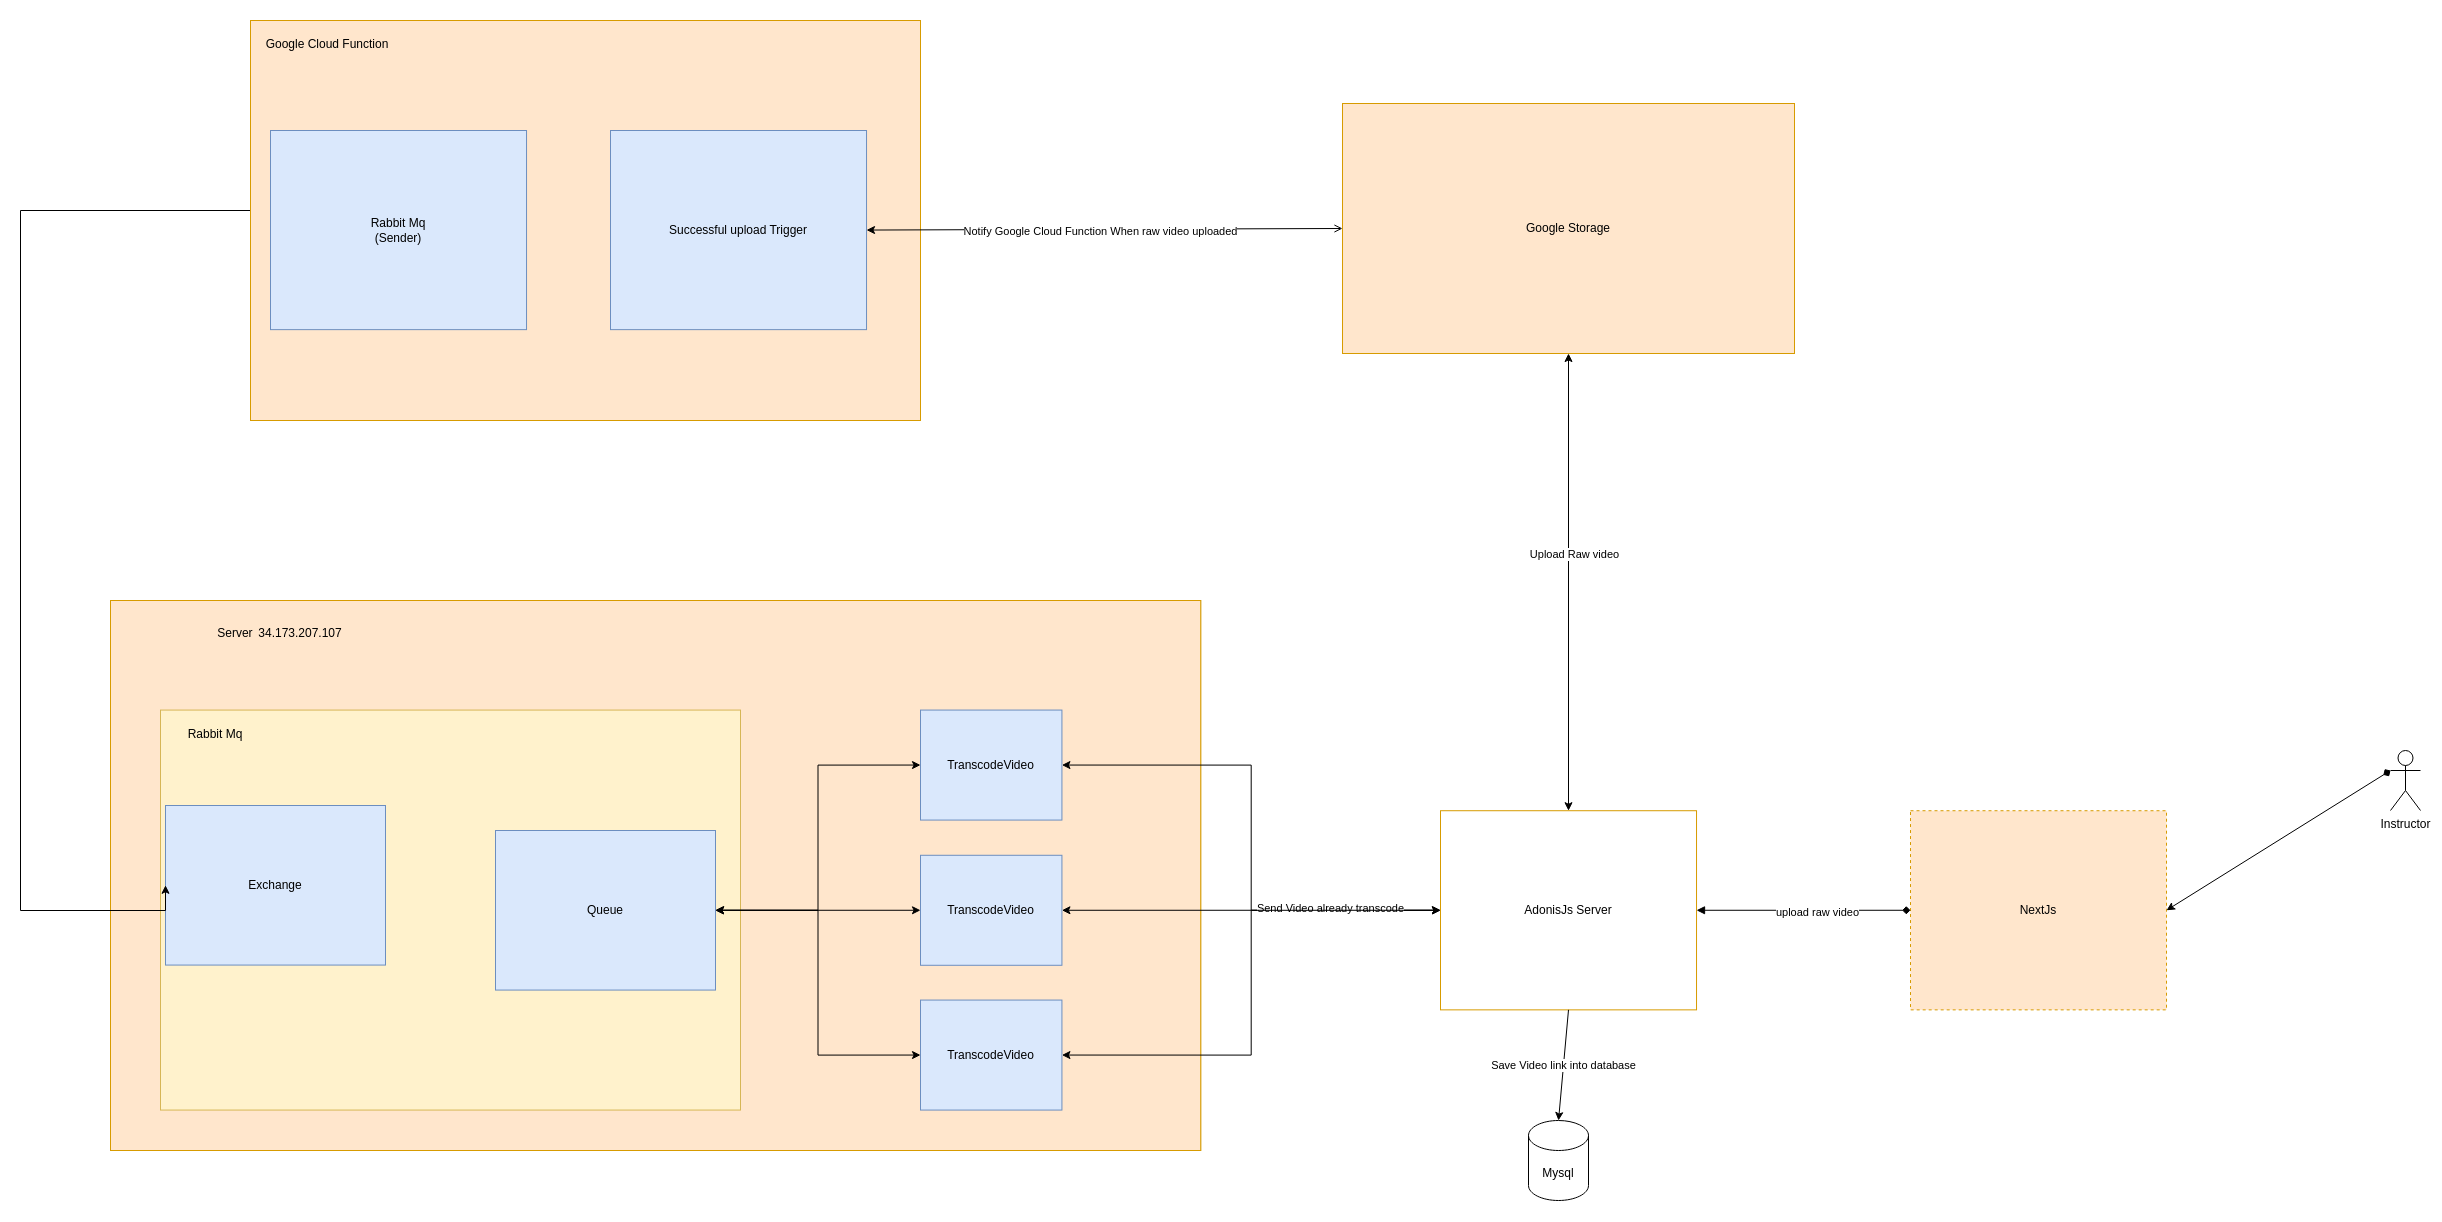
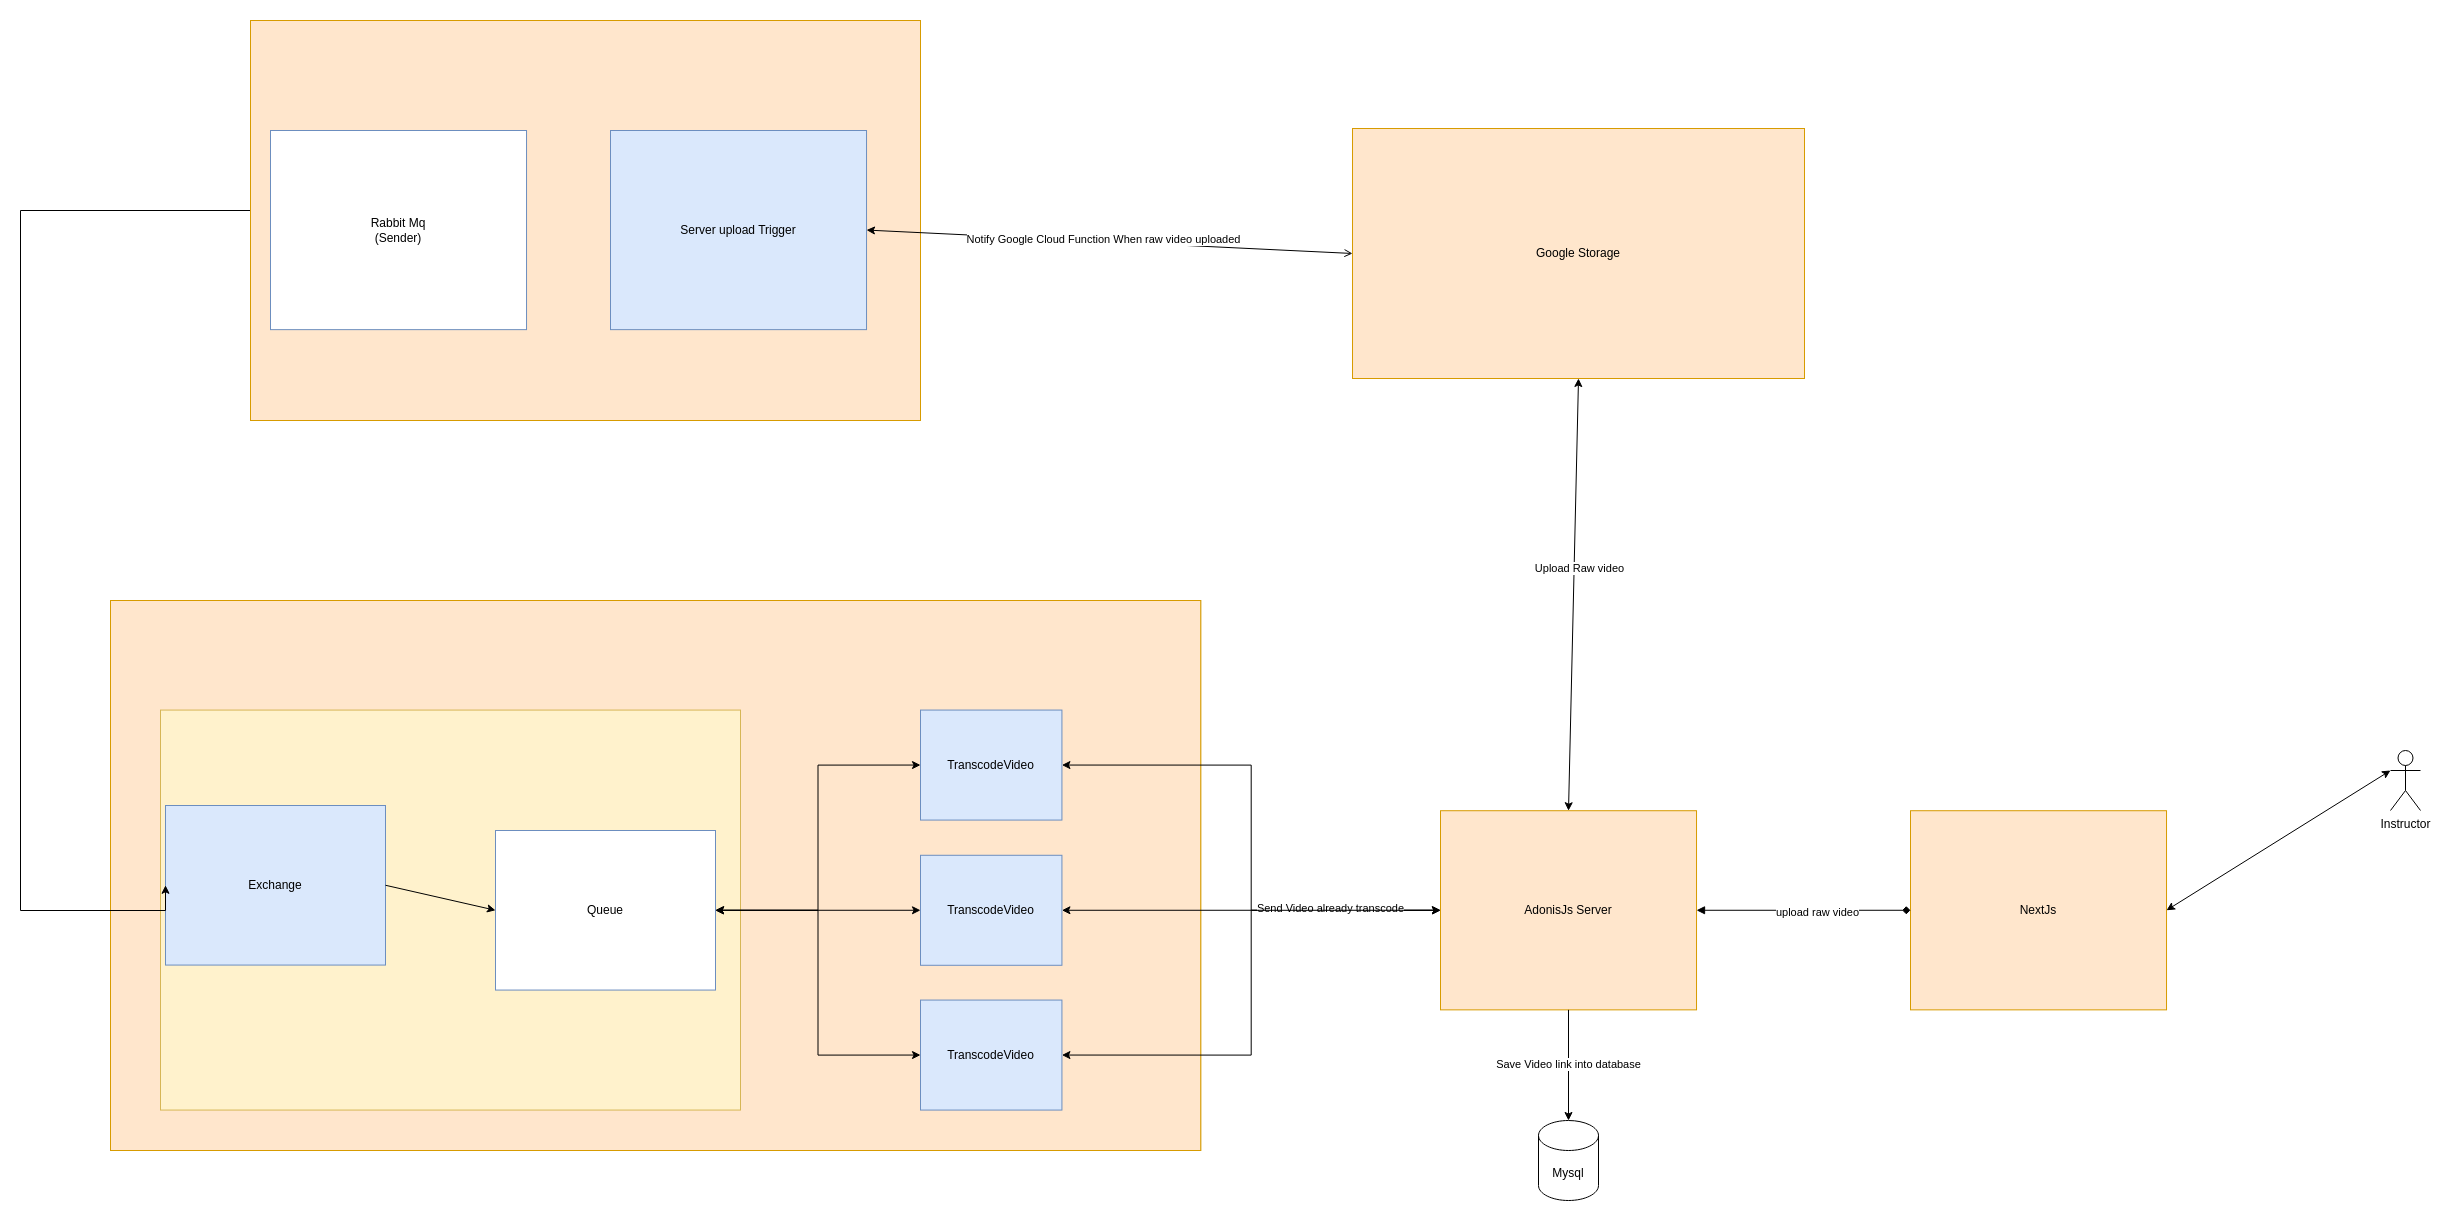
(327, 45) -> none
(1569, 229) -> (1579, 254)
(399, 230) -> (399, 230)
(739, 231) -> (739, 231)
(280, 634) -> none
(216, 734) -> none
(2383, 775) -> (2383, 775)
none -> (437, 897)
(606, 910) -> (606, 910)
(1569, 910) -> (1569, 910)
(2039, 910) -> (2039, 910)
(1559, 1161) -> (1569, 1161)
